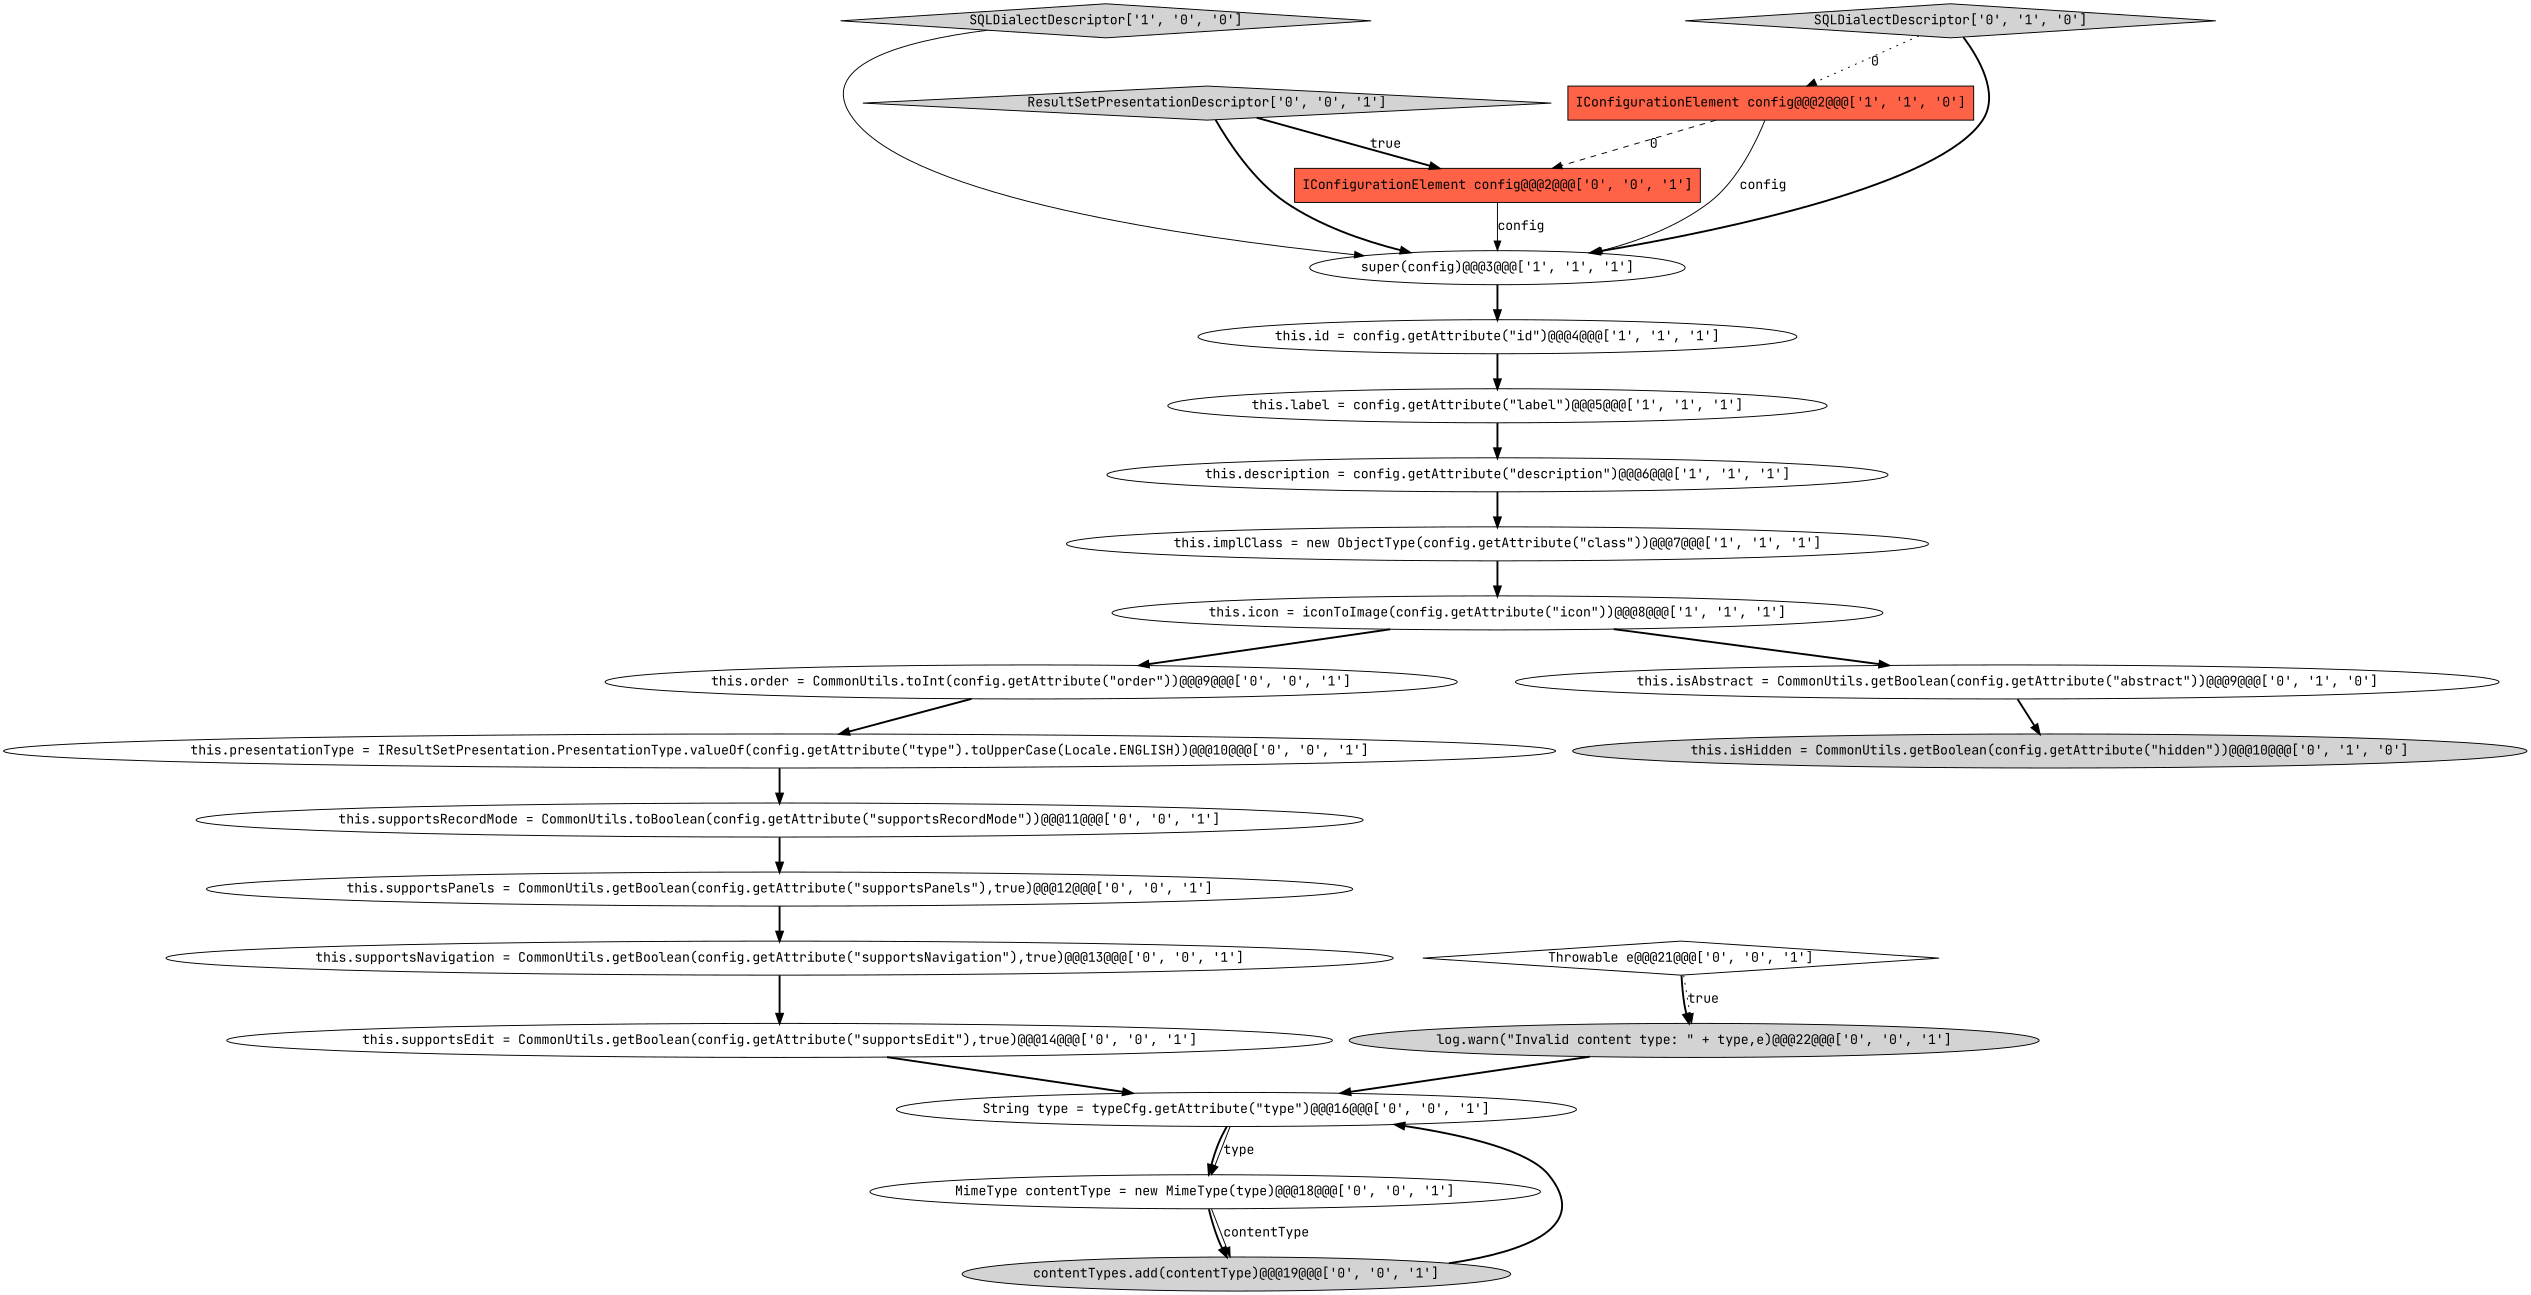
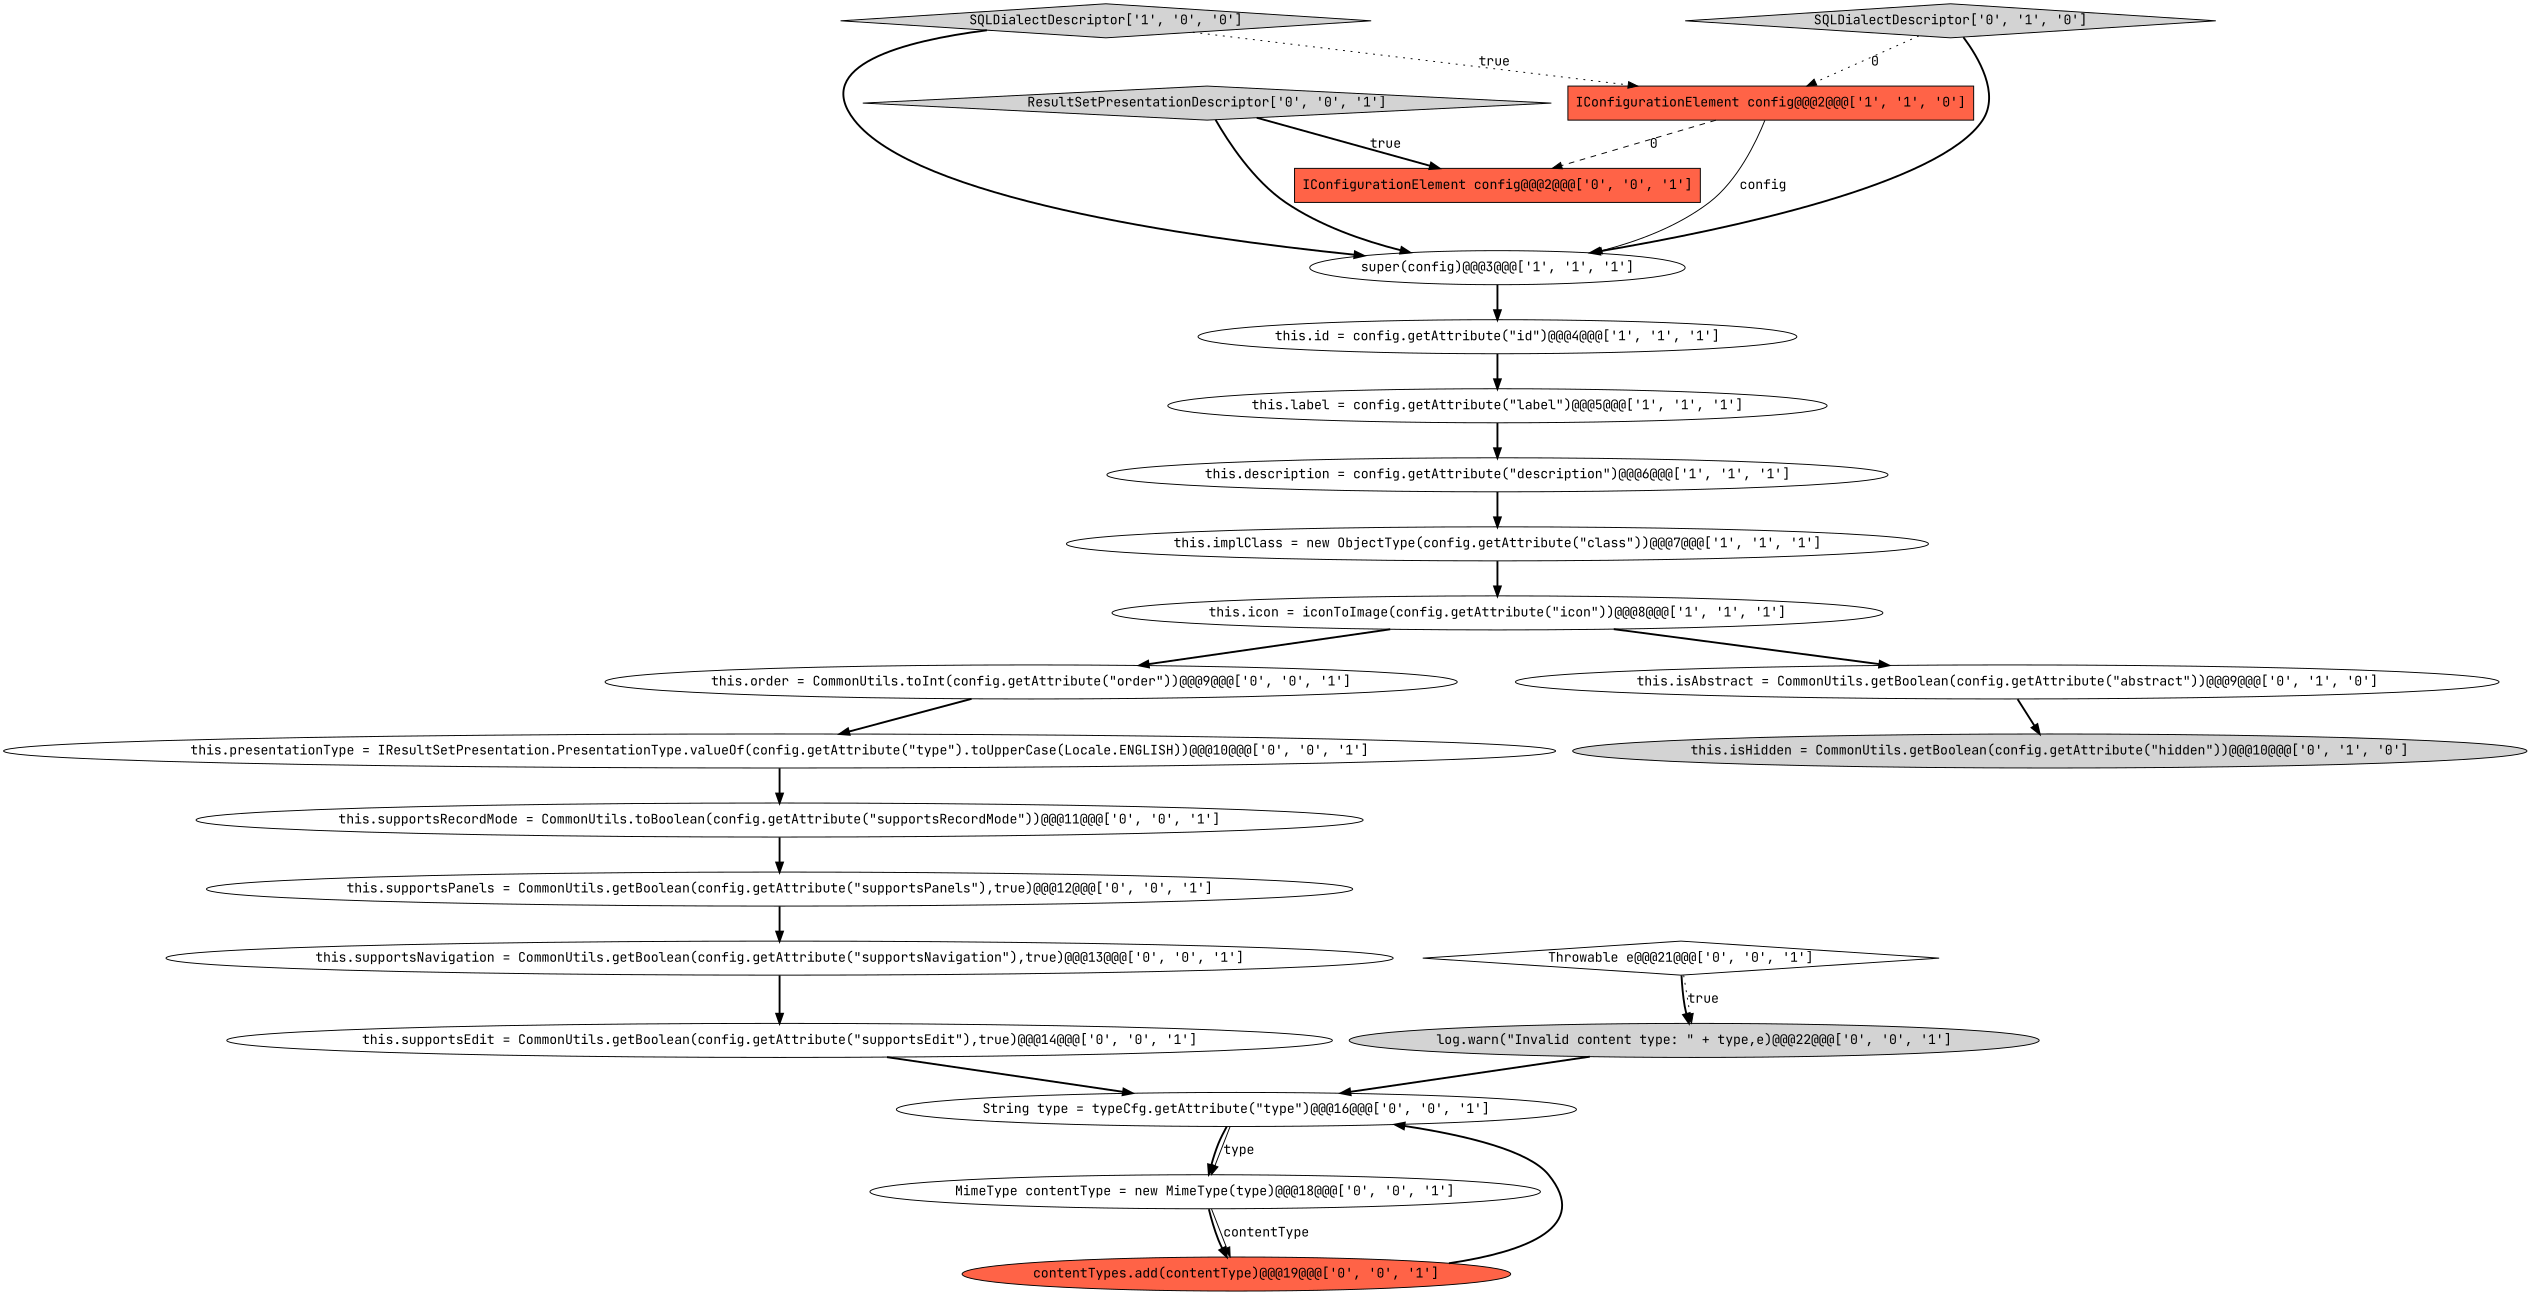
none -> (1411, 59)
(1000, 194) -> (1000, 194)
(1497, 222) -> none
(1236, 1274) -> (1236, 1274)
